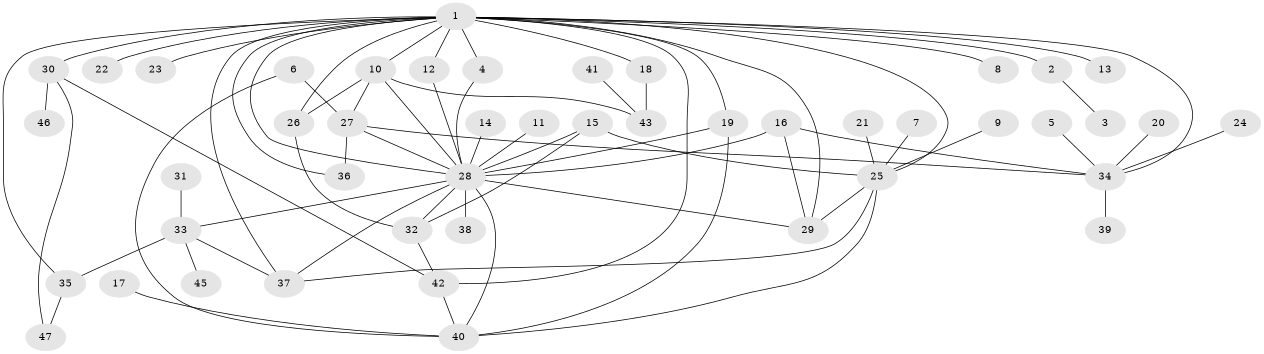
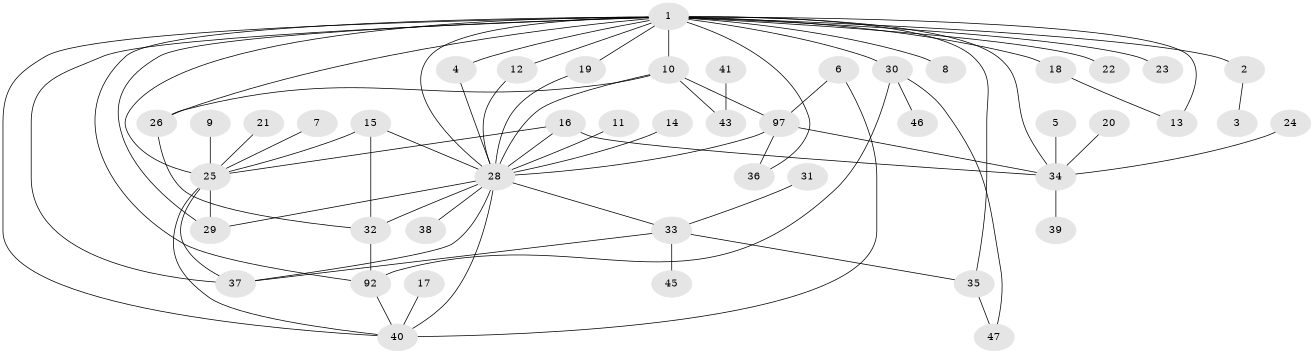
(646, 97) -> (1116, 98)
(347, 123) -> (779, 123)
(795, 177) -> (388, 150)
(439, 284) -> (371, 284)
(647, 284) -> (50, 55)
